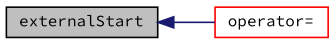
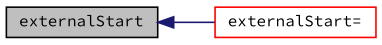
(272, 22) -> (296, 22)
